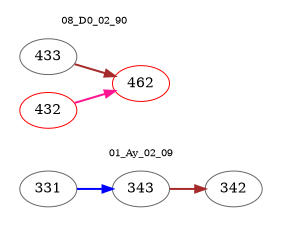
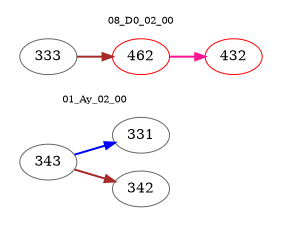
(95, 21) -> (141, 21)
(48, 57) -> (48, 57)
(90, 98) -> (182, 57)
(141, 154) -> (95, 100)
(90, 189) -> (90, 150)
